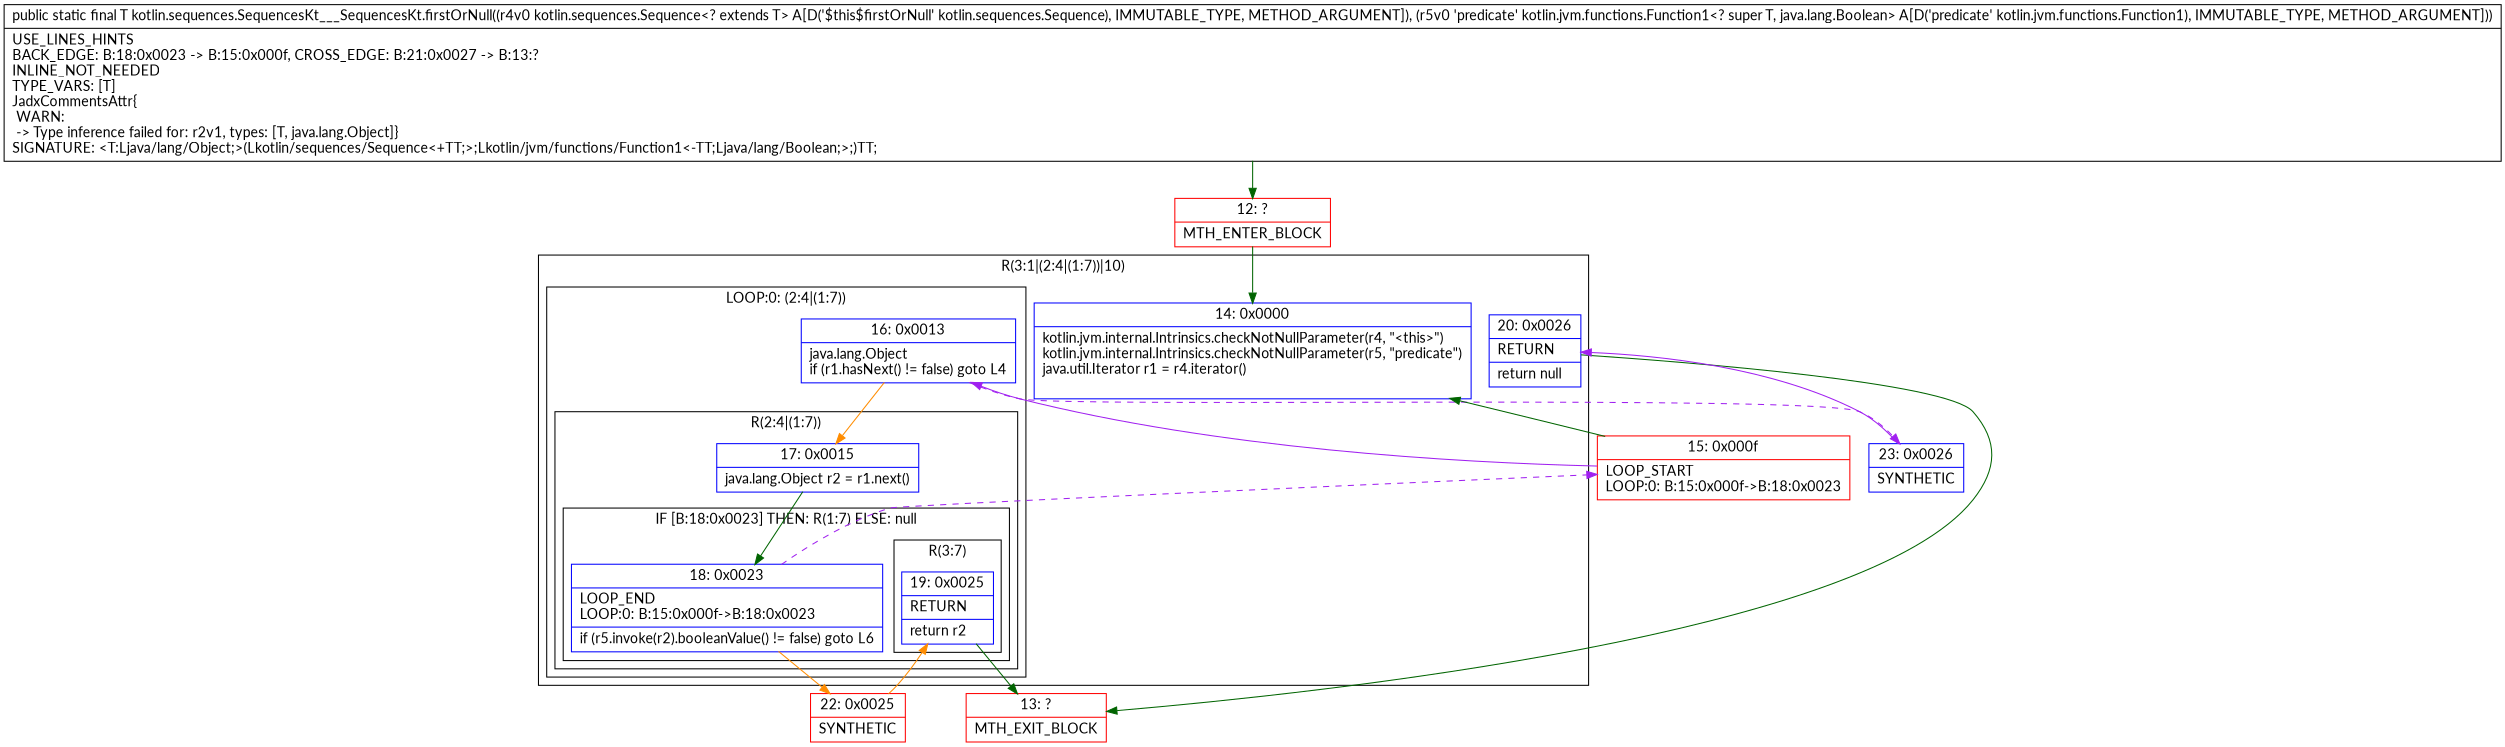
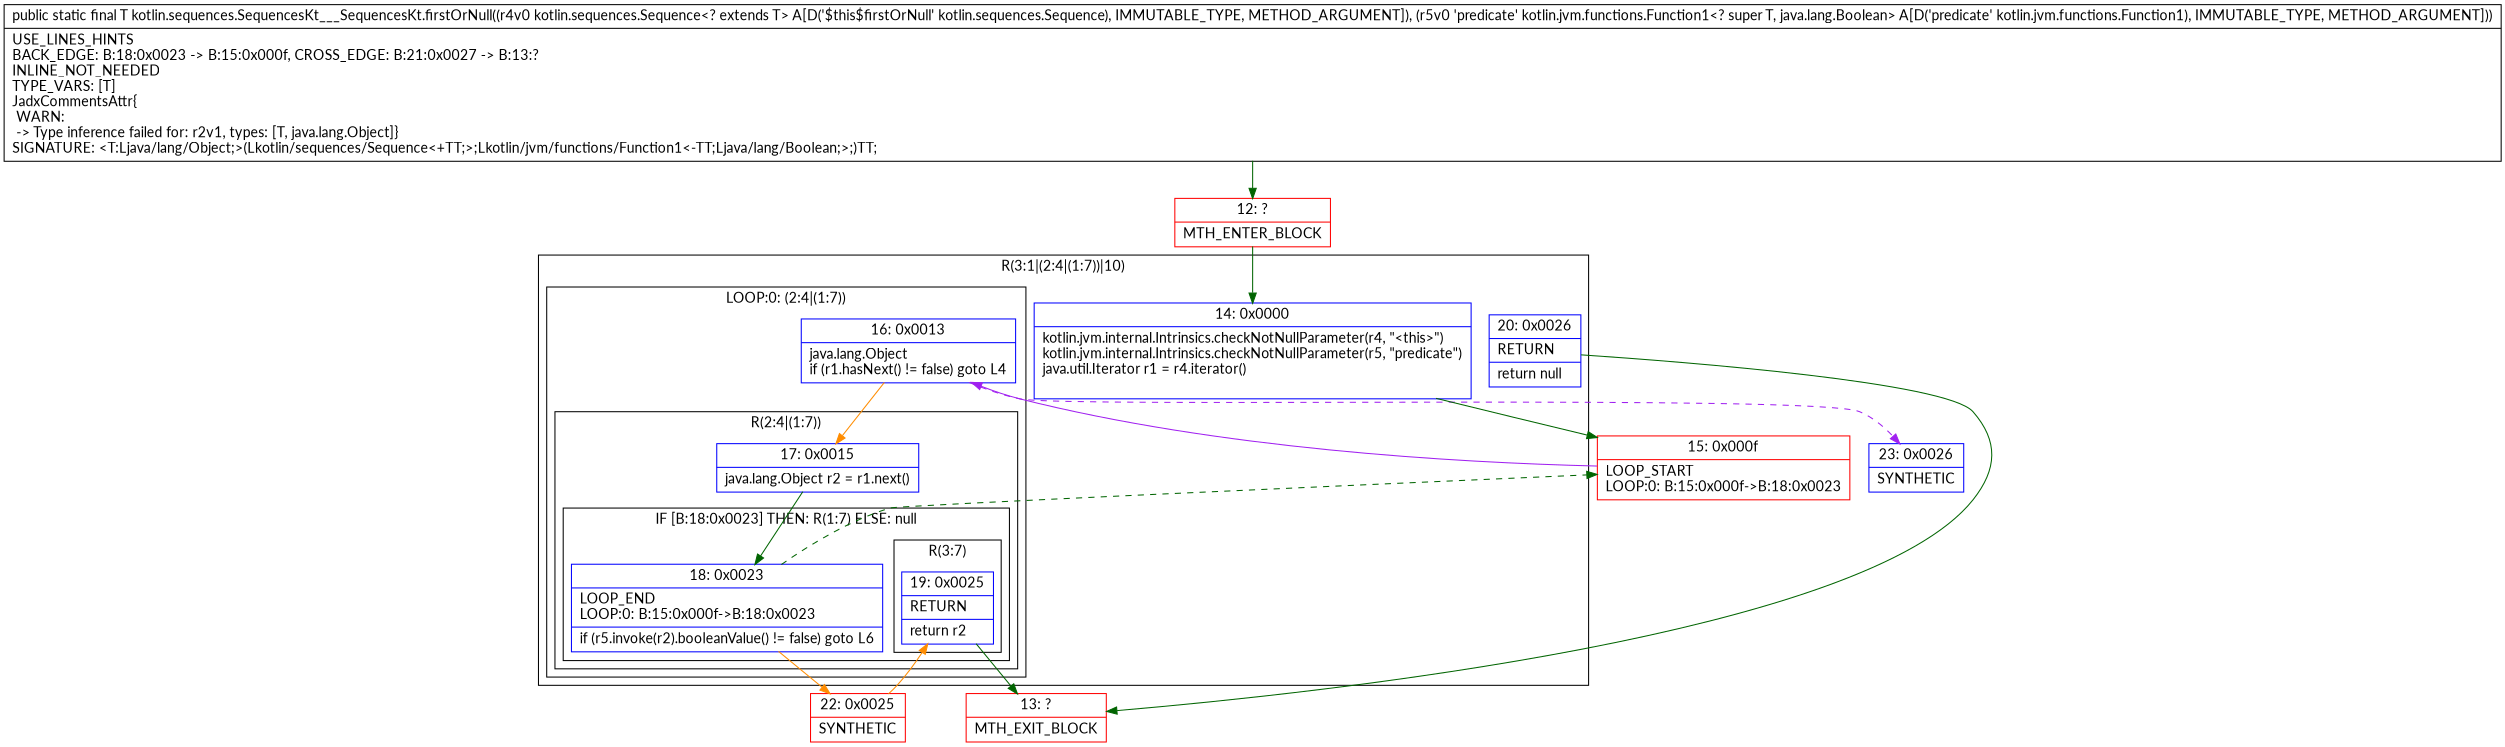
(1769, 378) -> none
(1533, 419) -> (1511, 417)
(1177, 493) -> (1177, 493)
